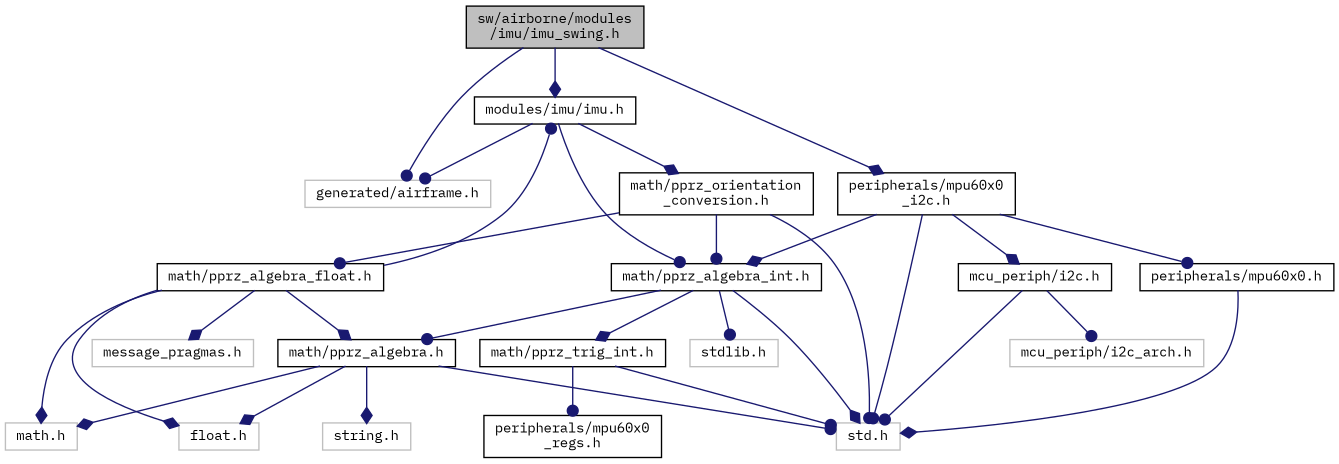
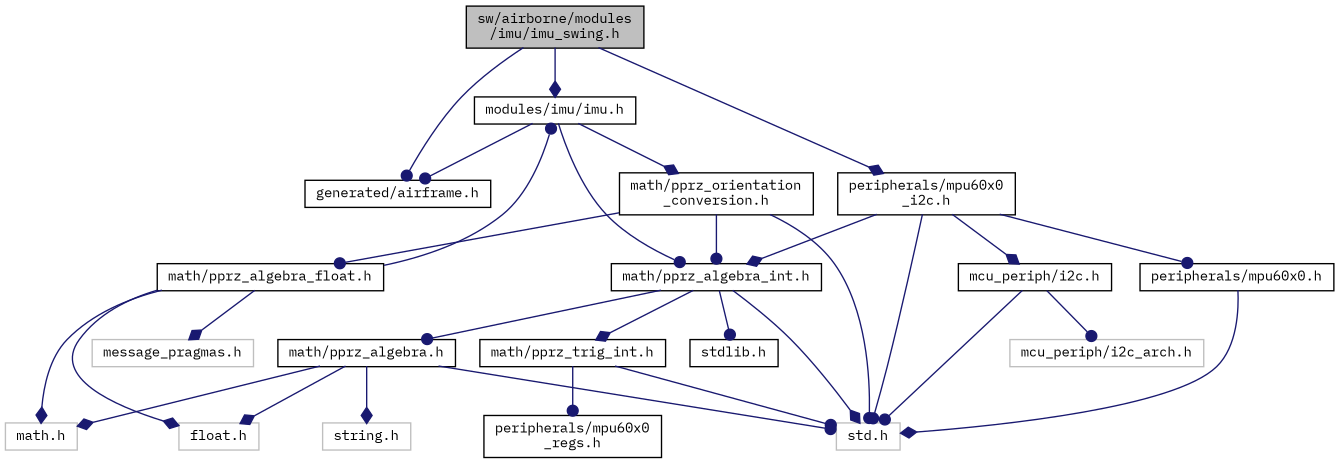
(398, 194) -> (398, 194)
(312, 310) -> none
(734, 353) -> (734, 353)
